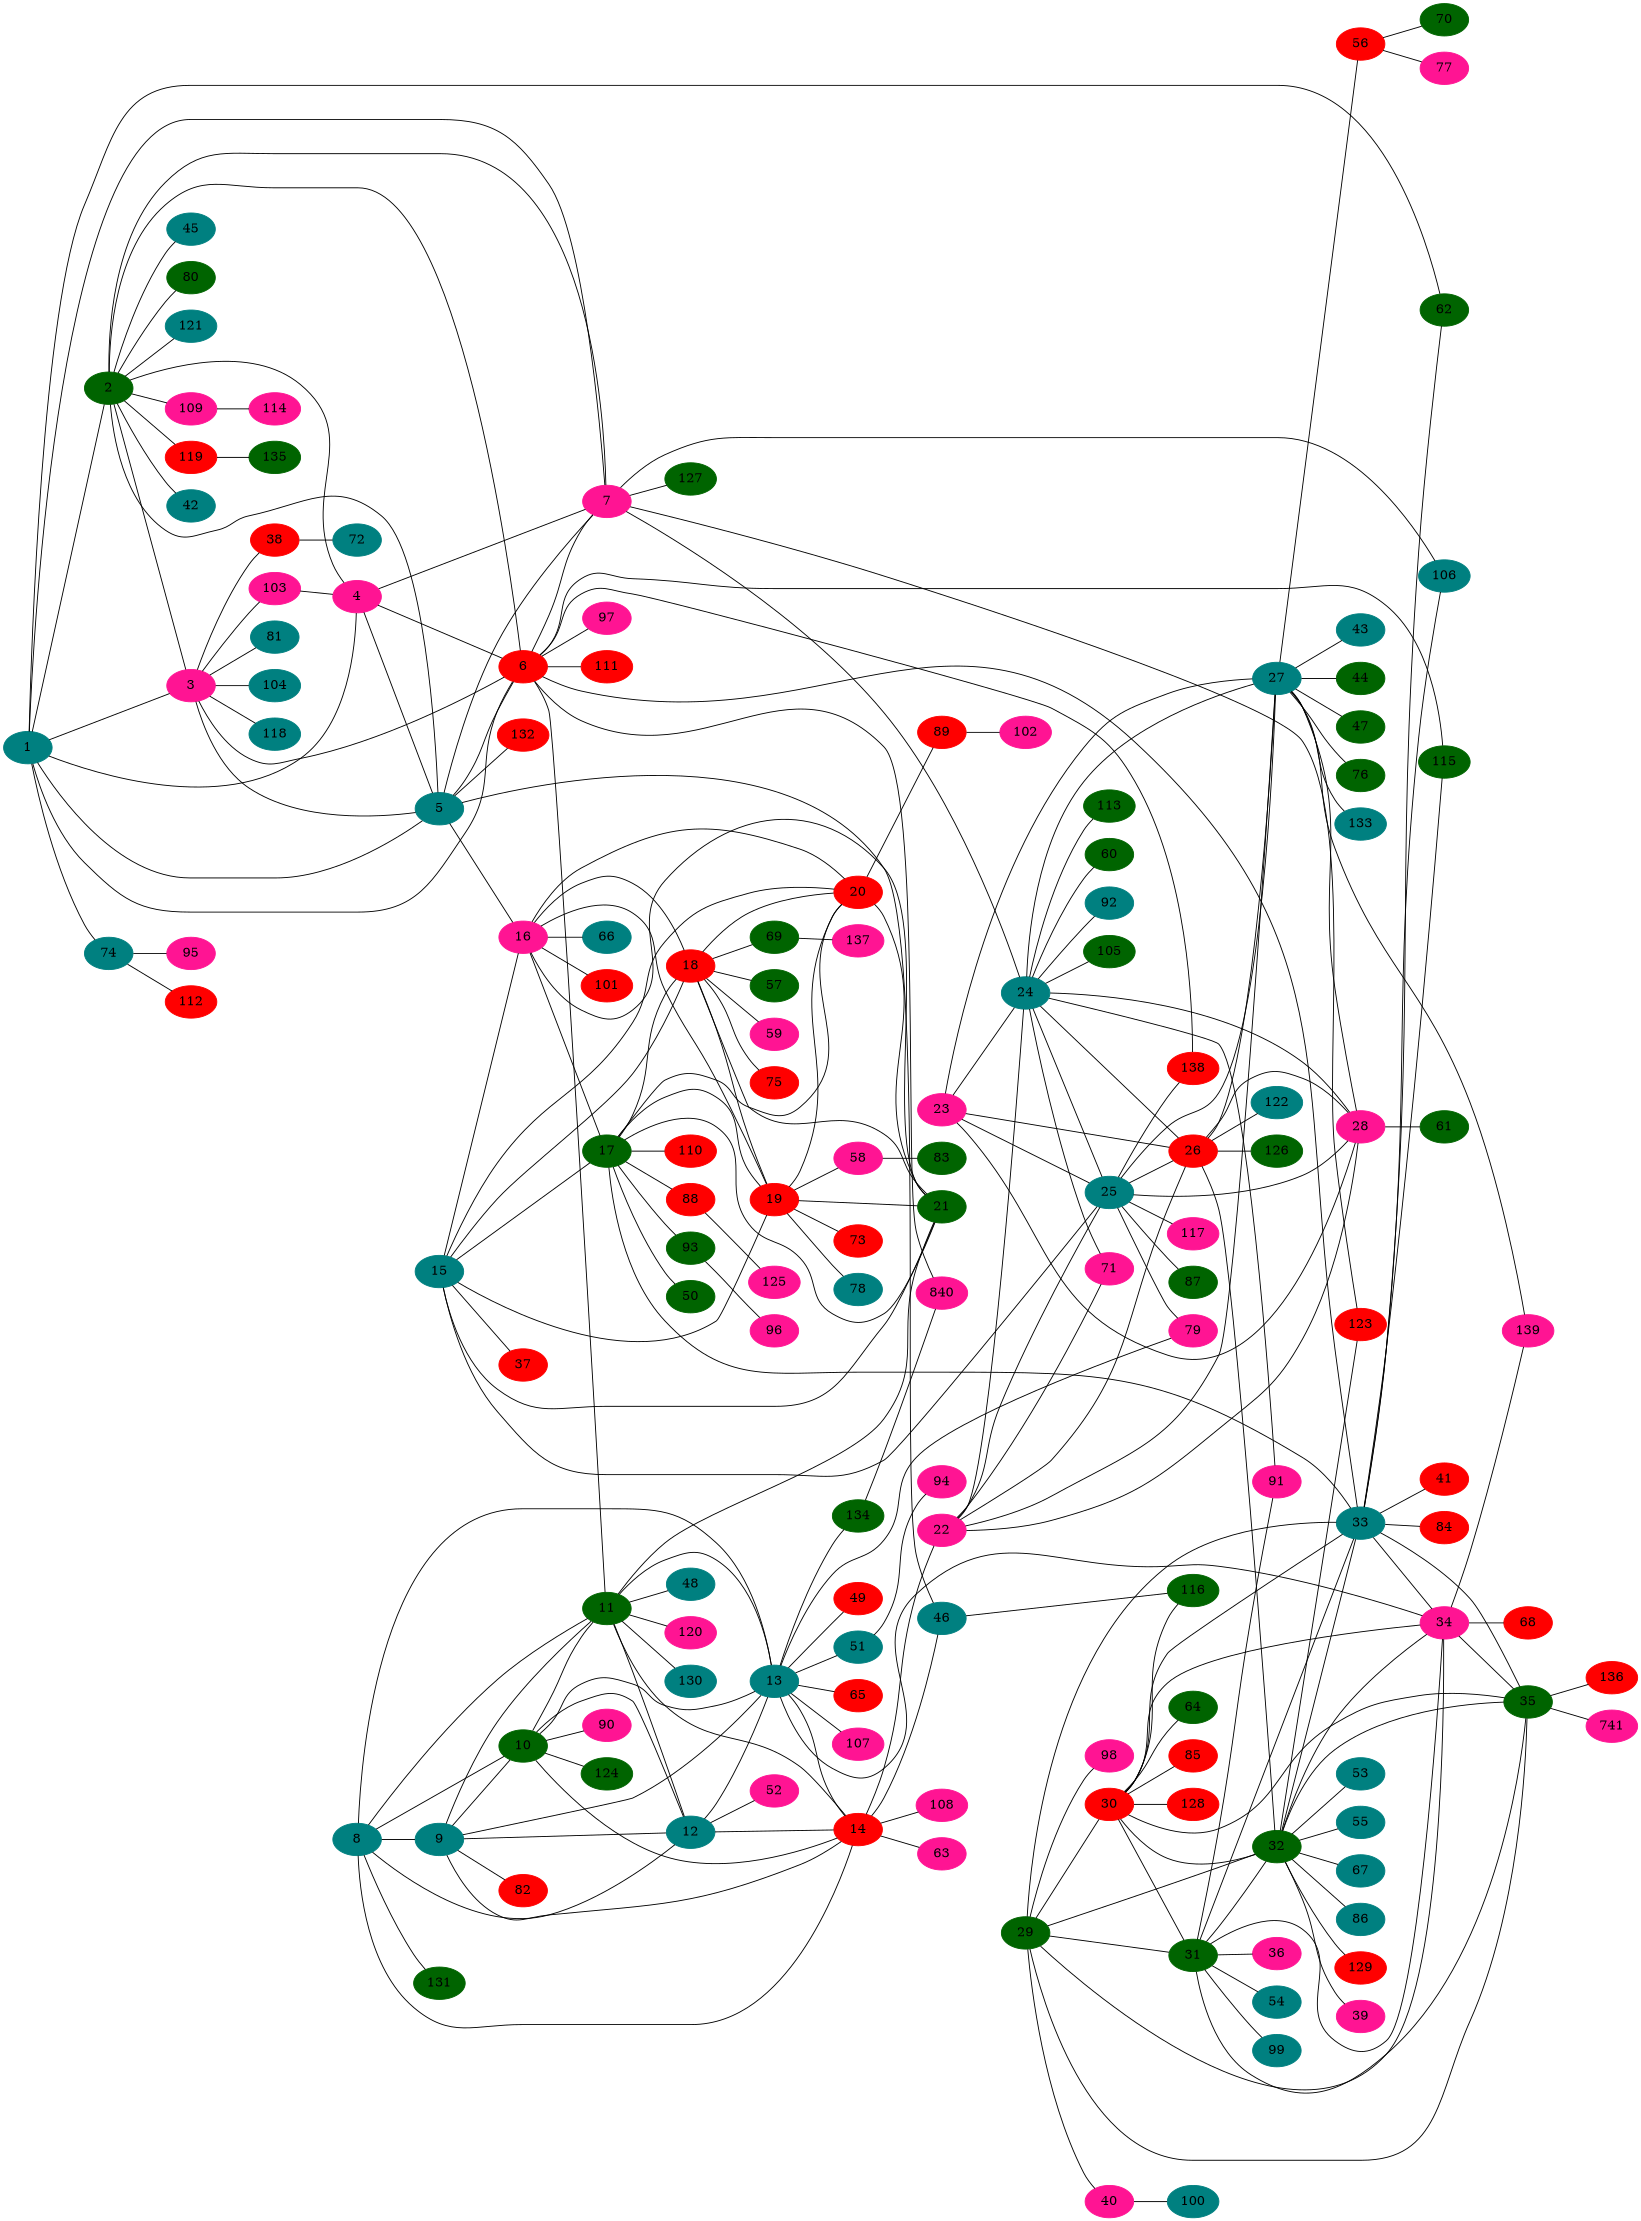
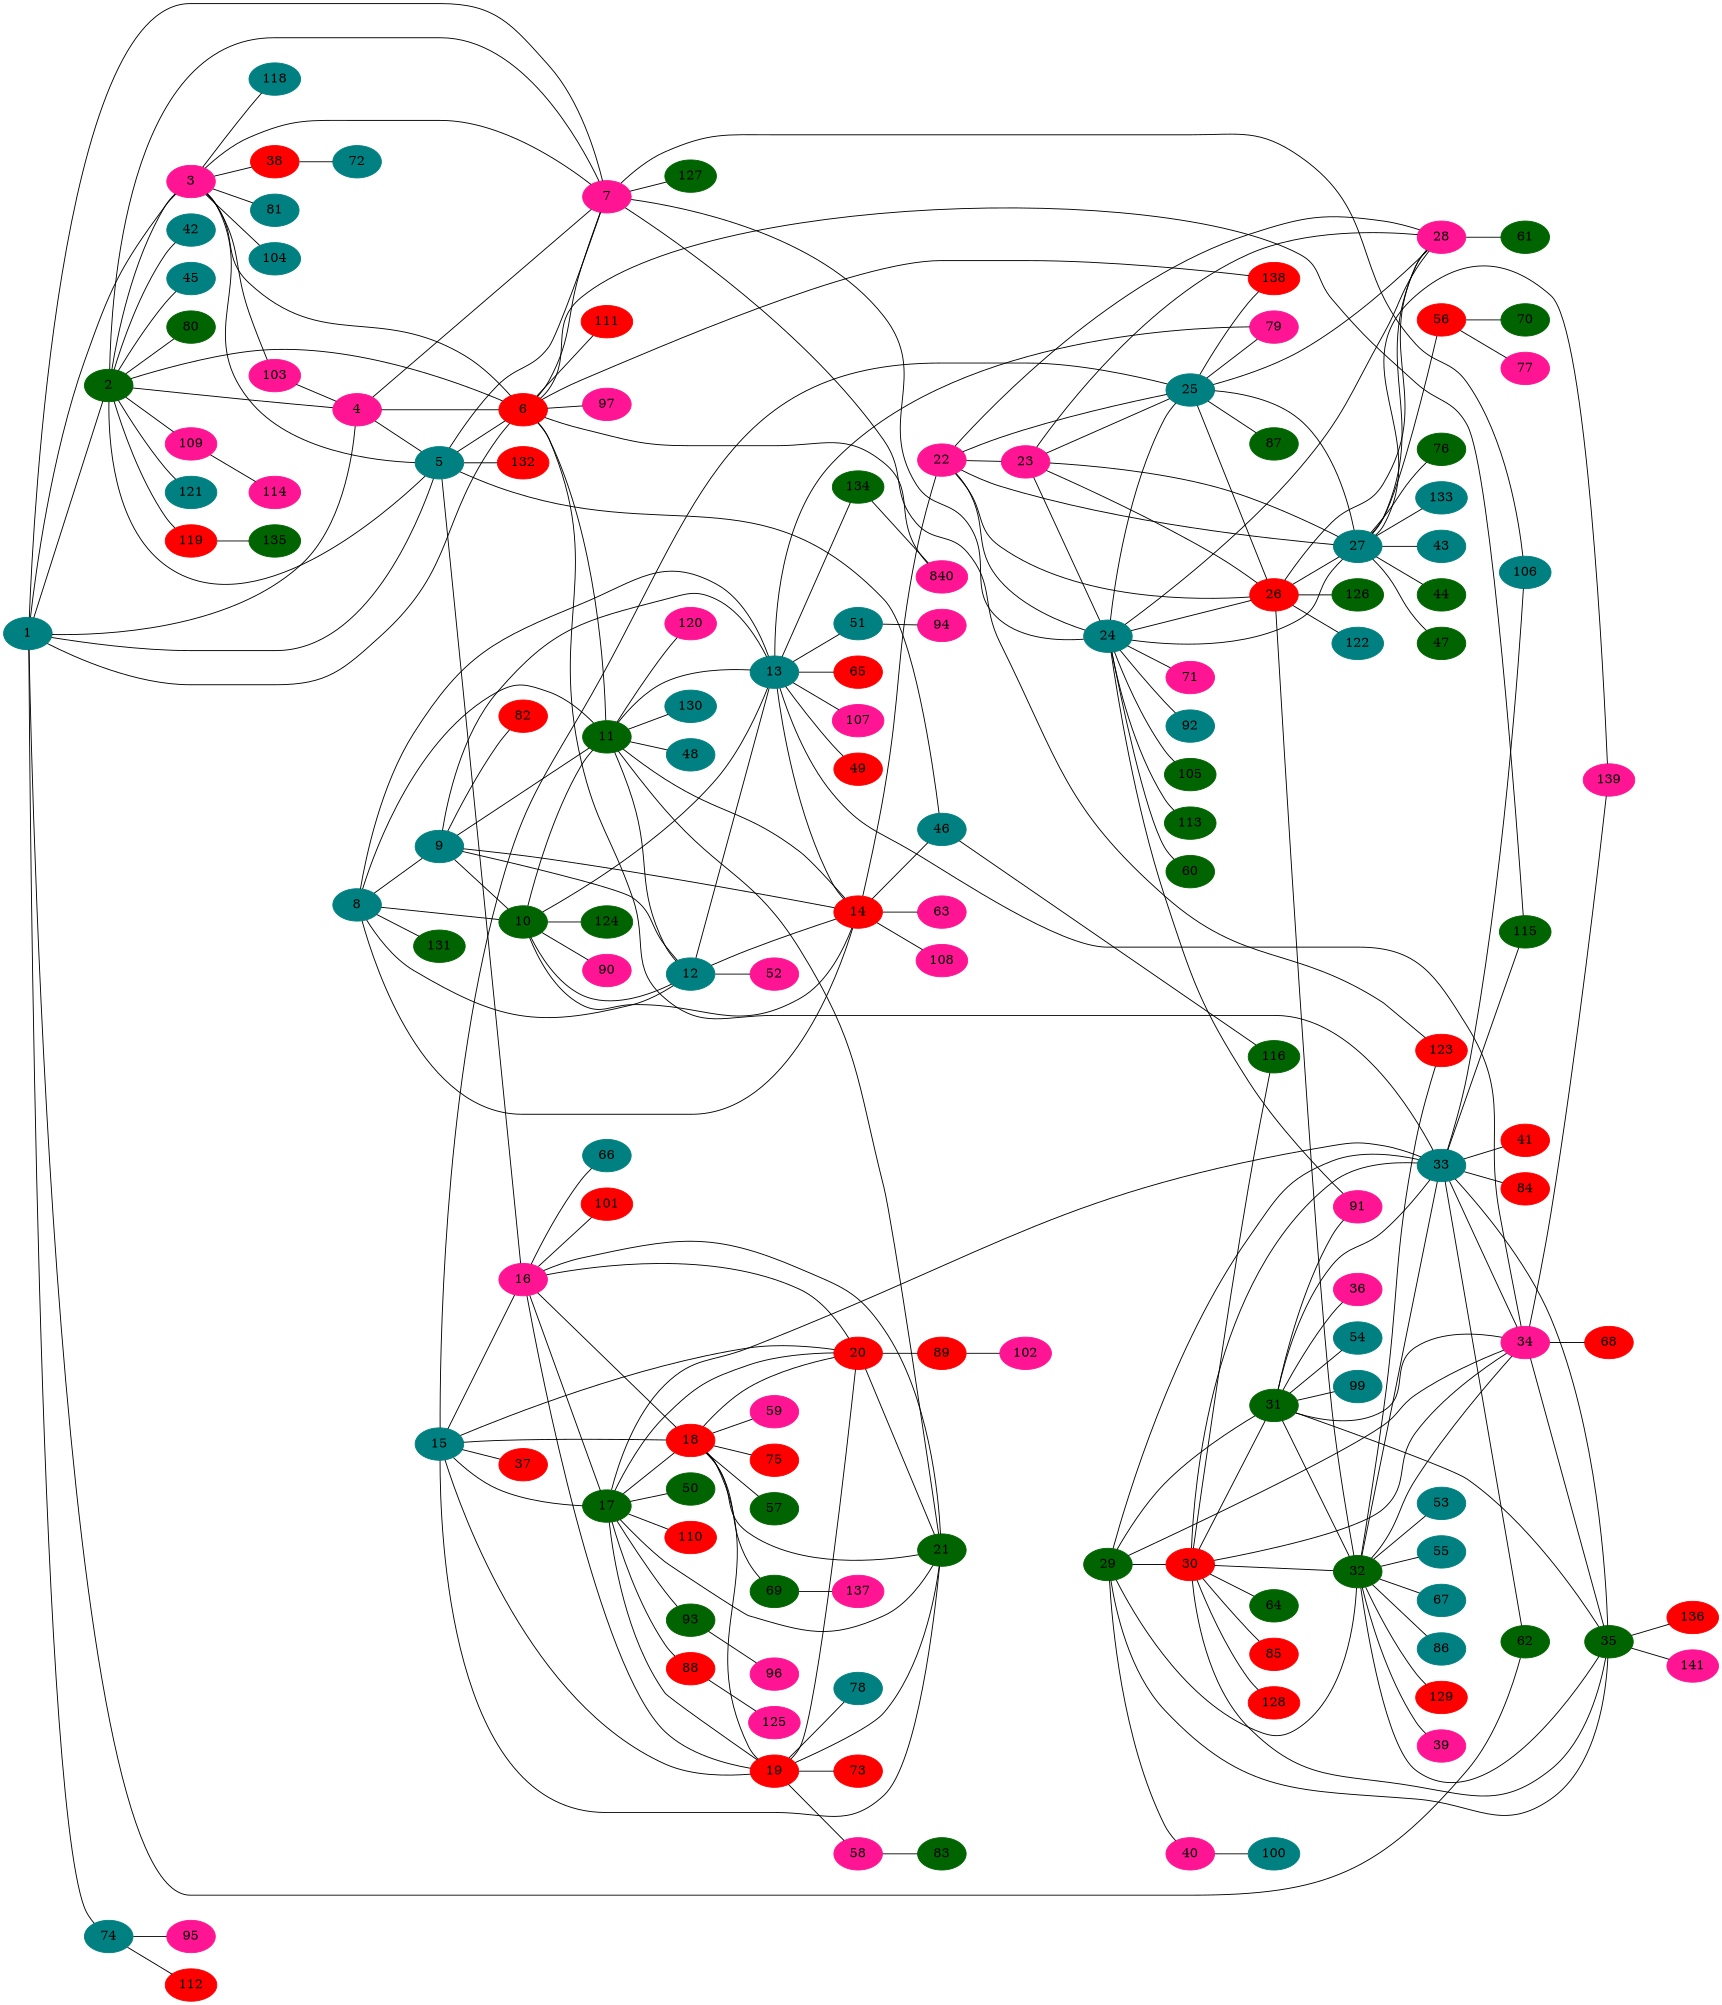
none -> (400, 120)
(1193, 1234) -> none
(1036, 1405) -> (984, 461)
(1612, 1726) -> (1693, 1666)
(1109, 1756) -> none
